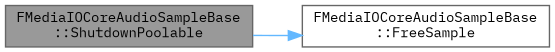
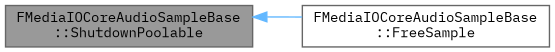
(271, 36) -> (285, 17)
